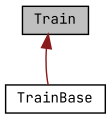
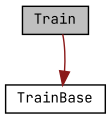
(46, 67) -> (65, 53)
